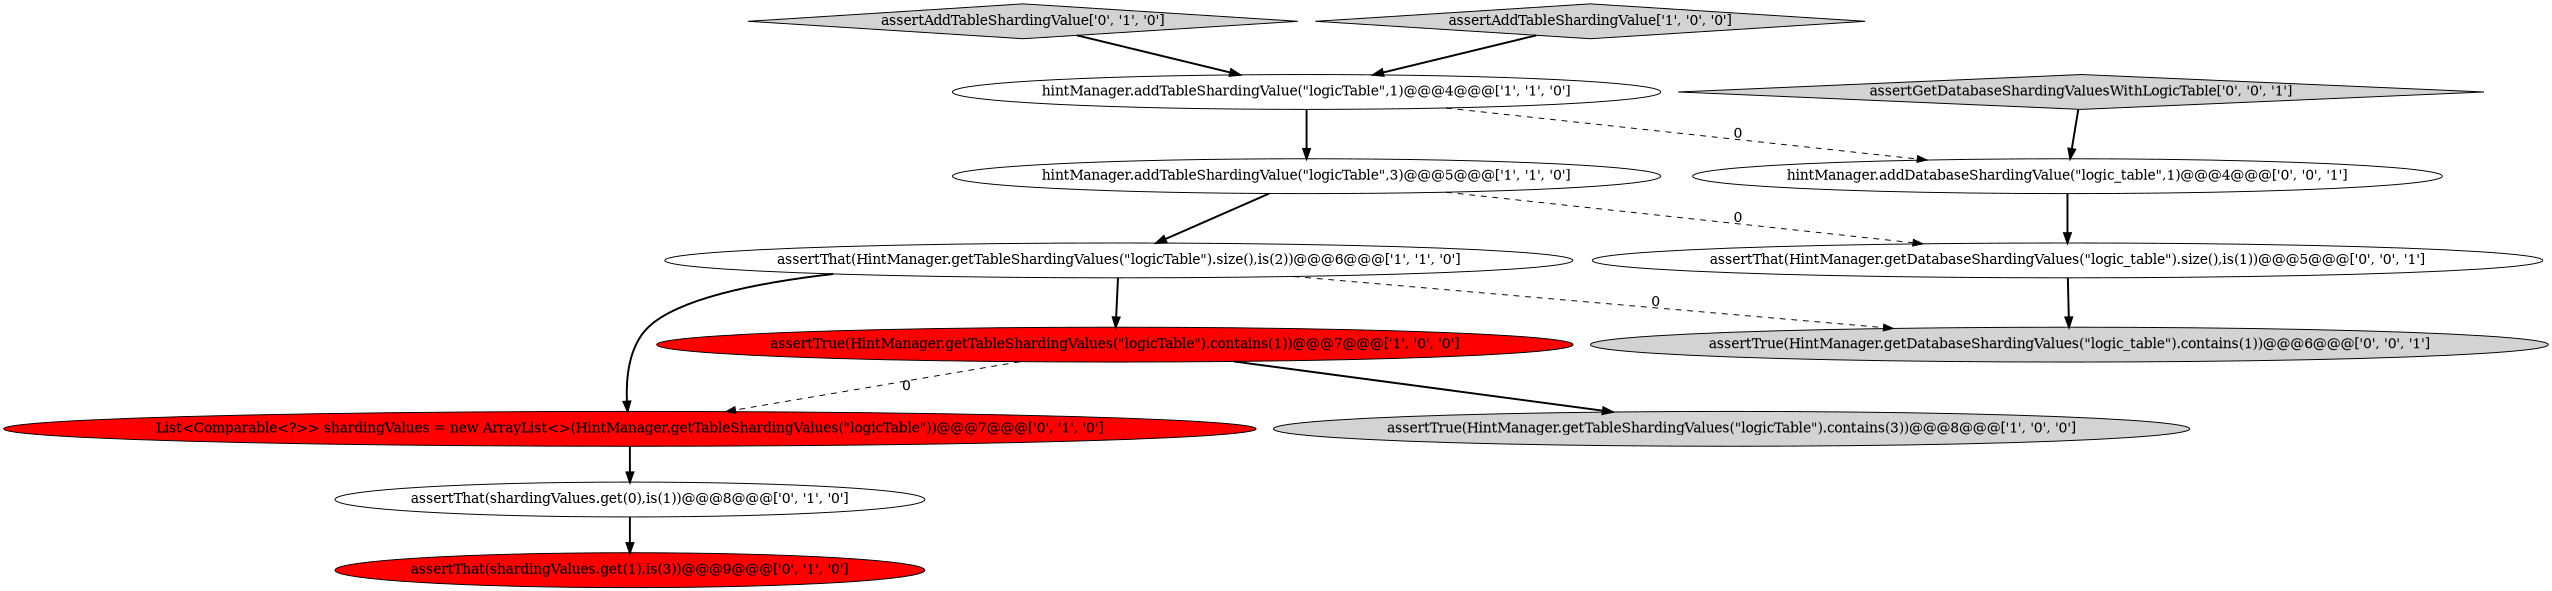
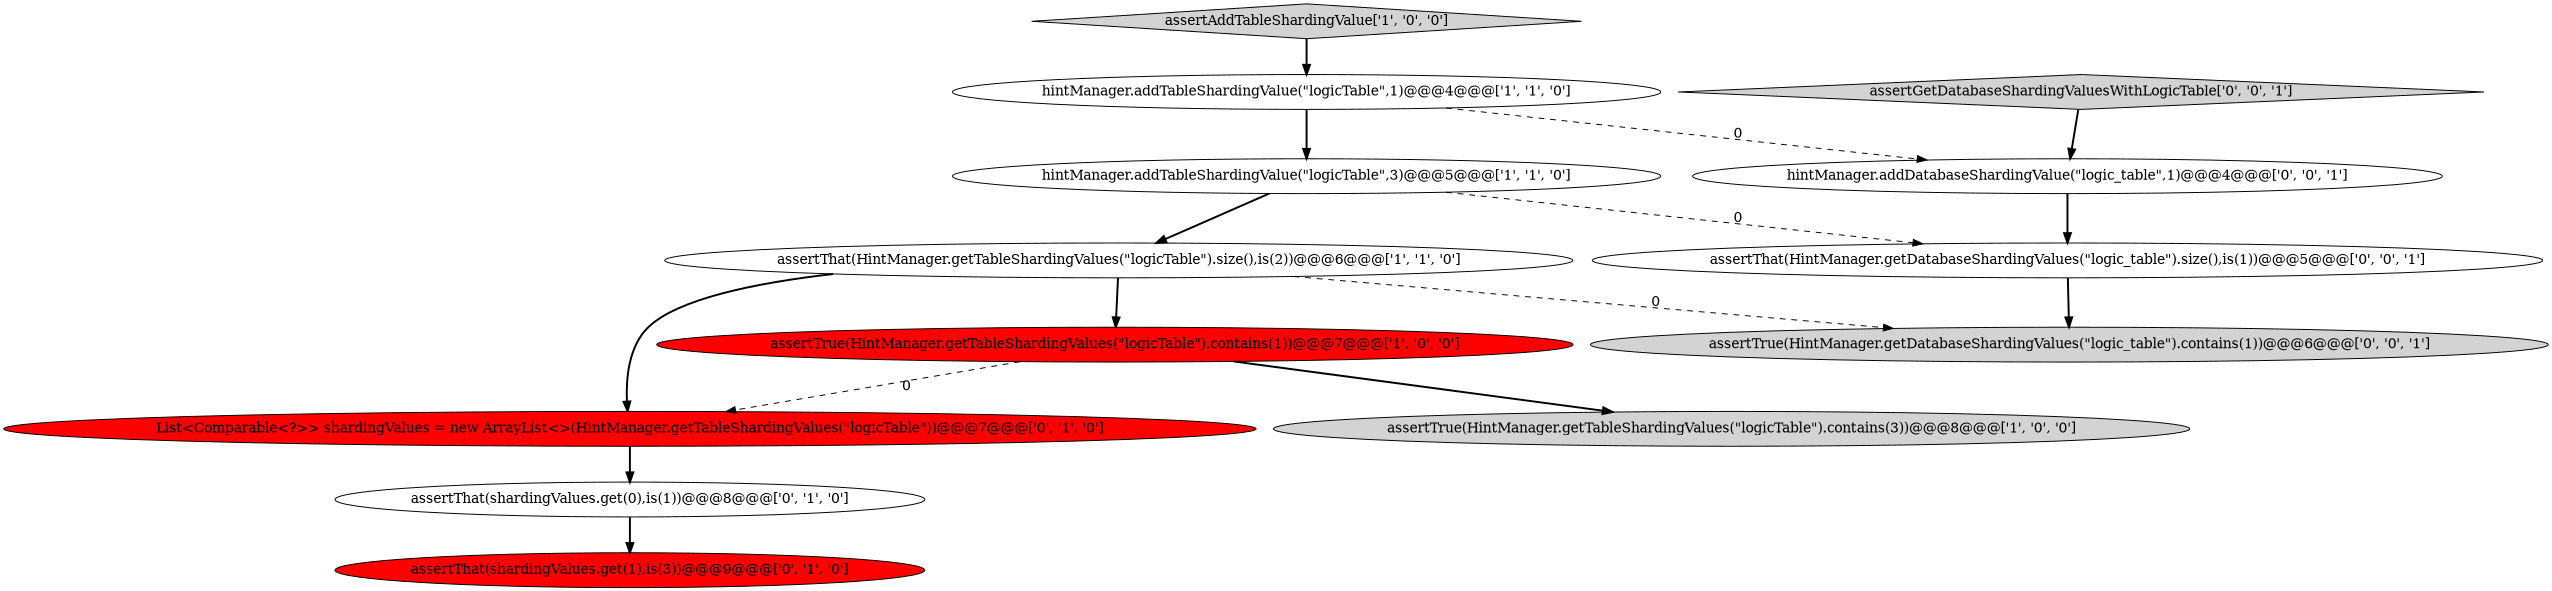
(1023, 21) -> none
